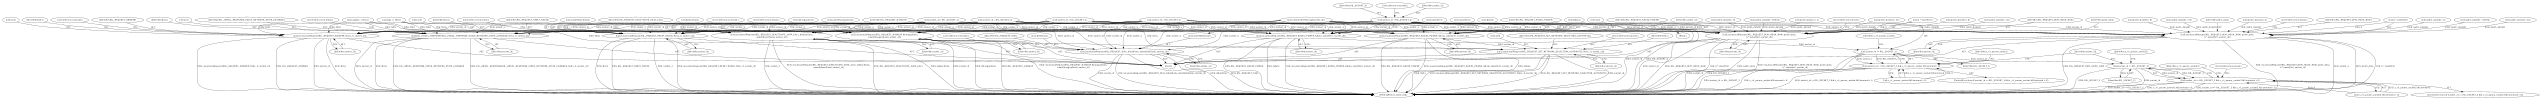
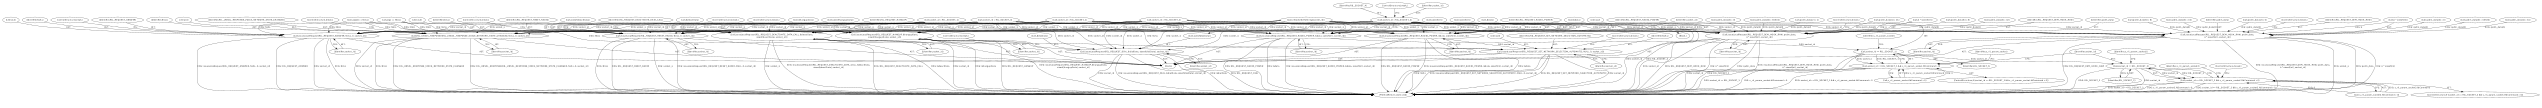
(1001, 36) -> none
